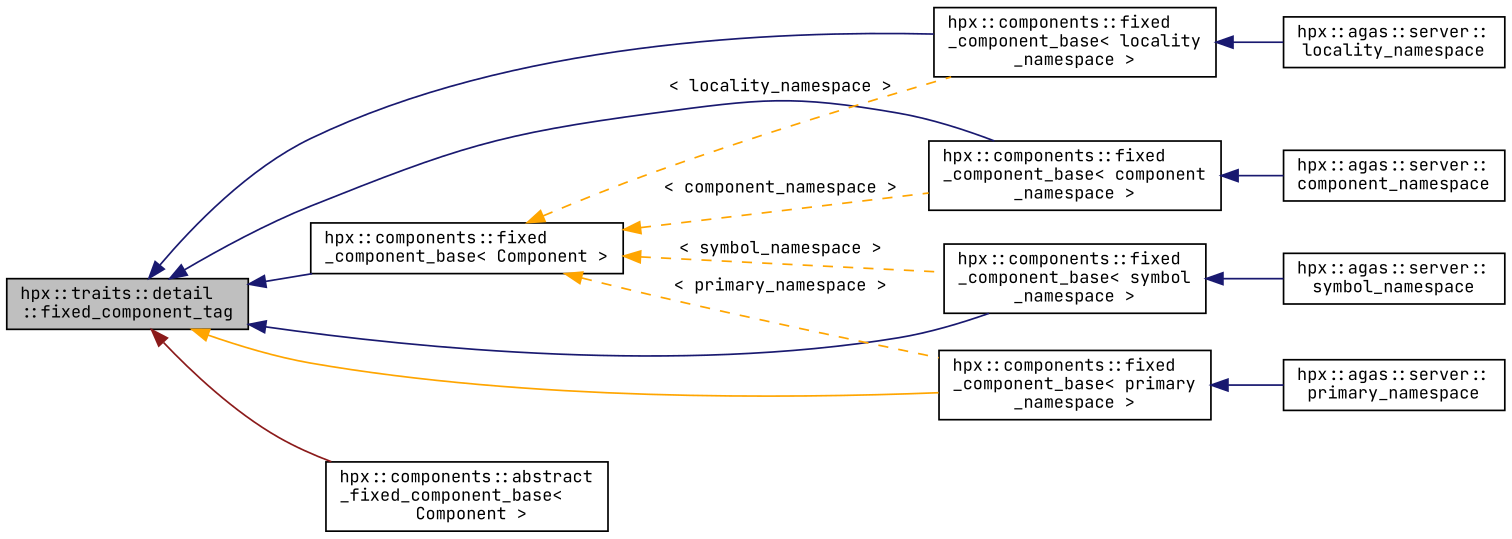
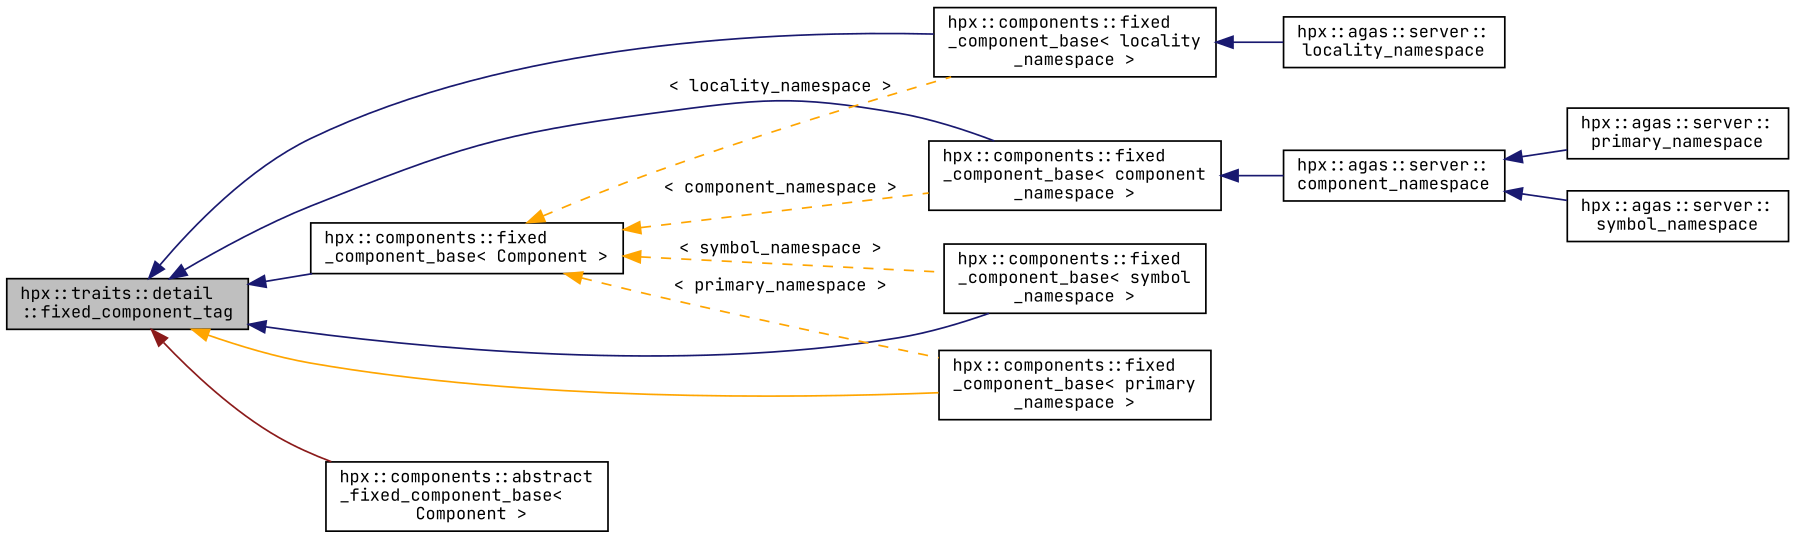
(1253, 279) -> (1544, 197)
(1256, 385) -> (1544, 153)
